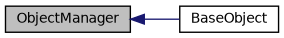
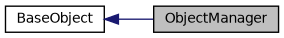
(162, 19) -> (136, 19)
